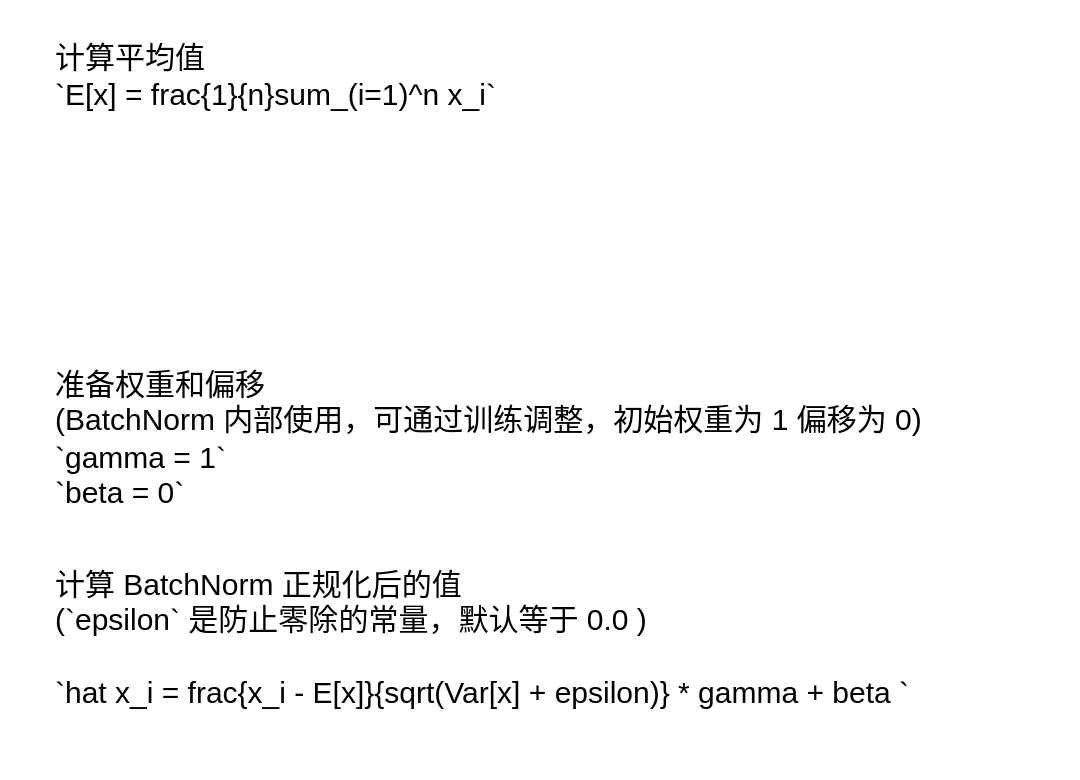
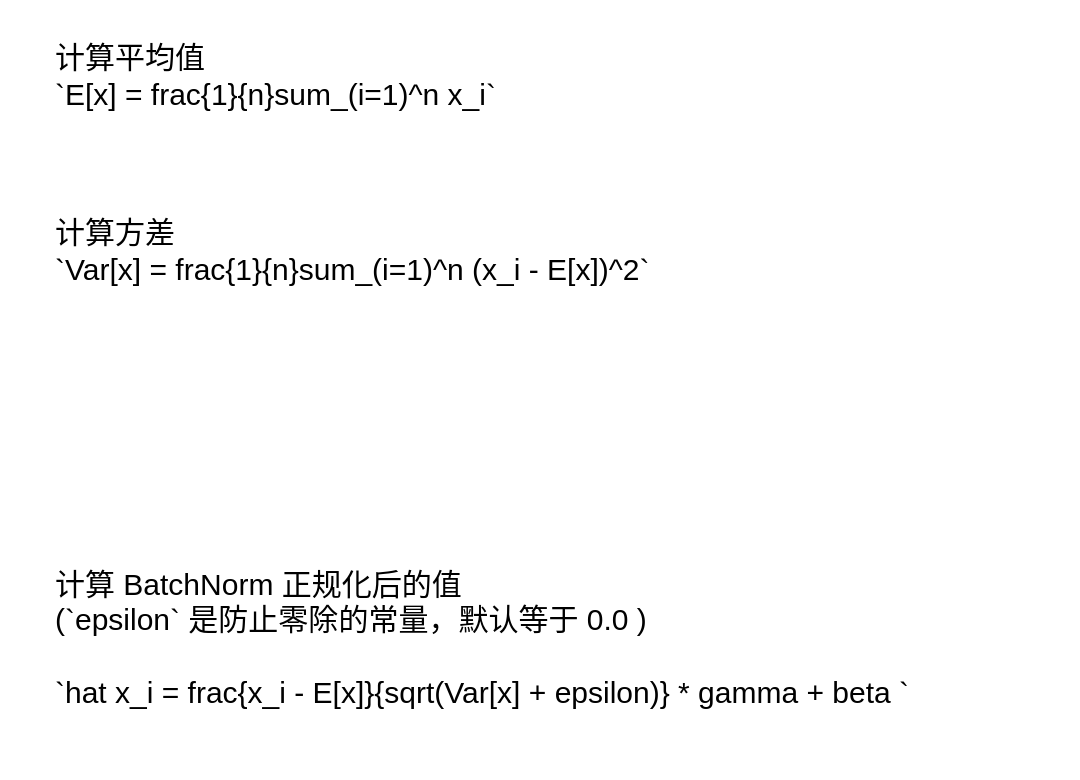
none -> (389, 251)
(501, 439) -> none
